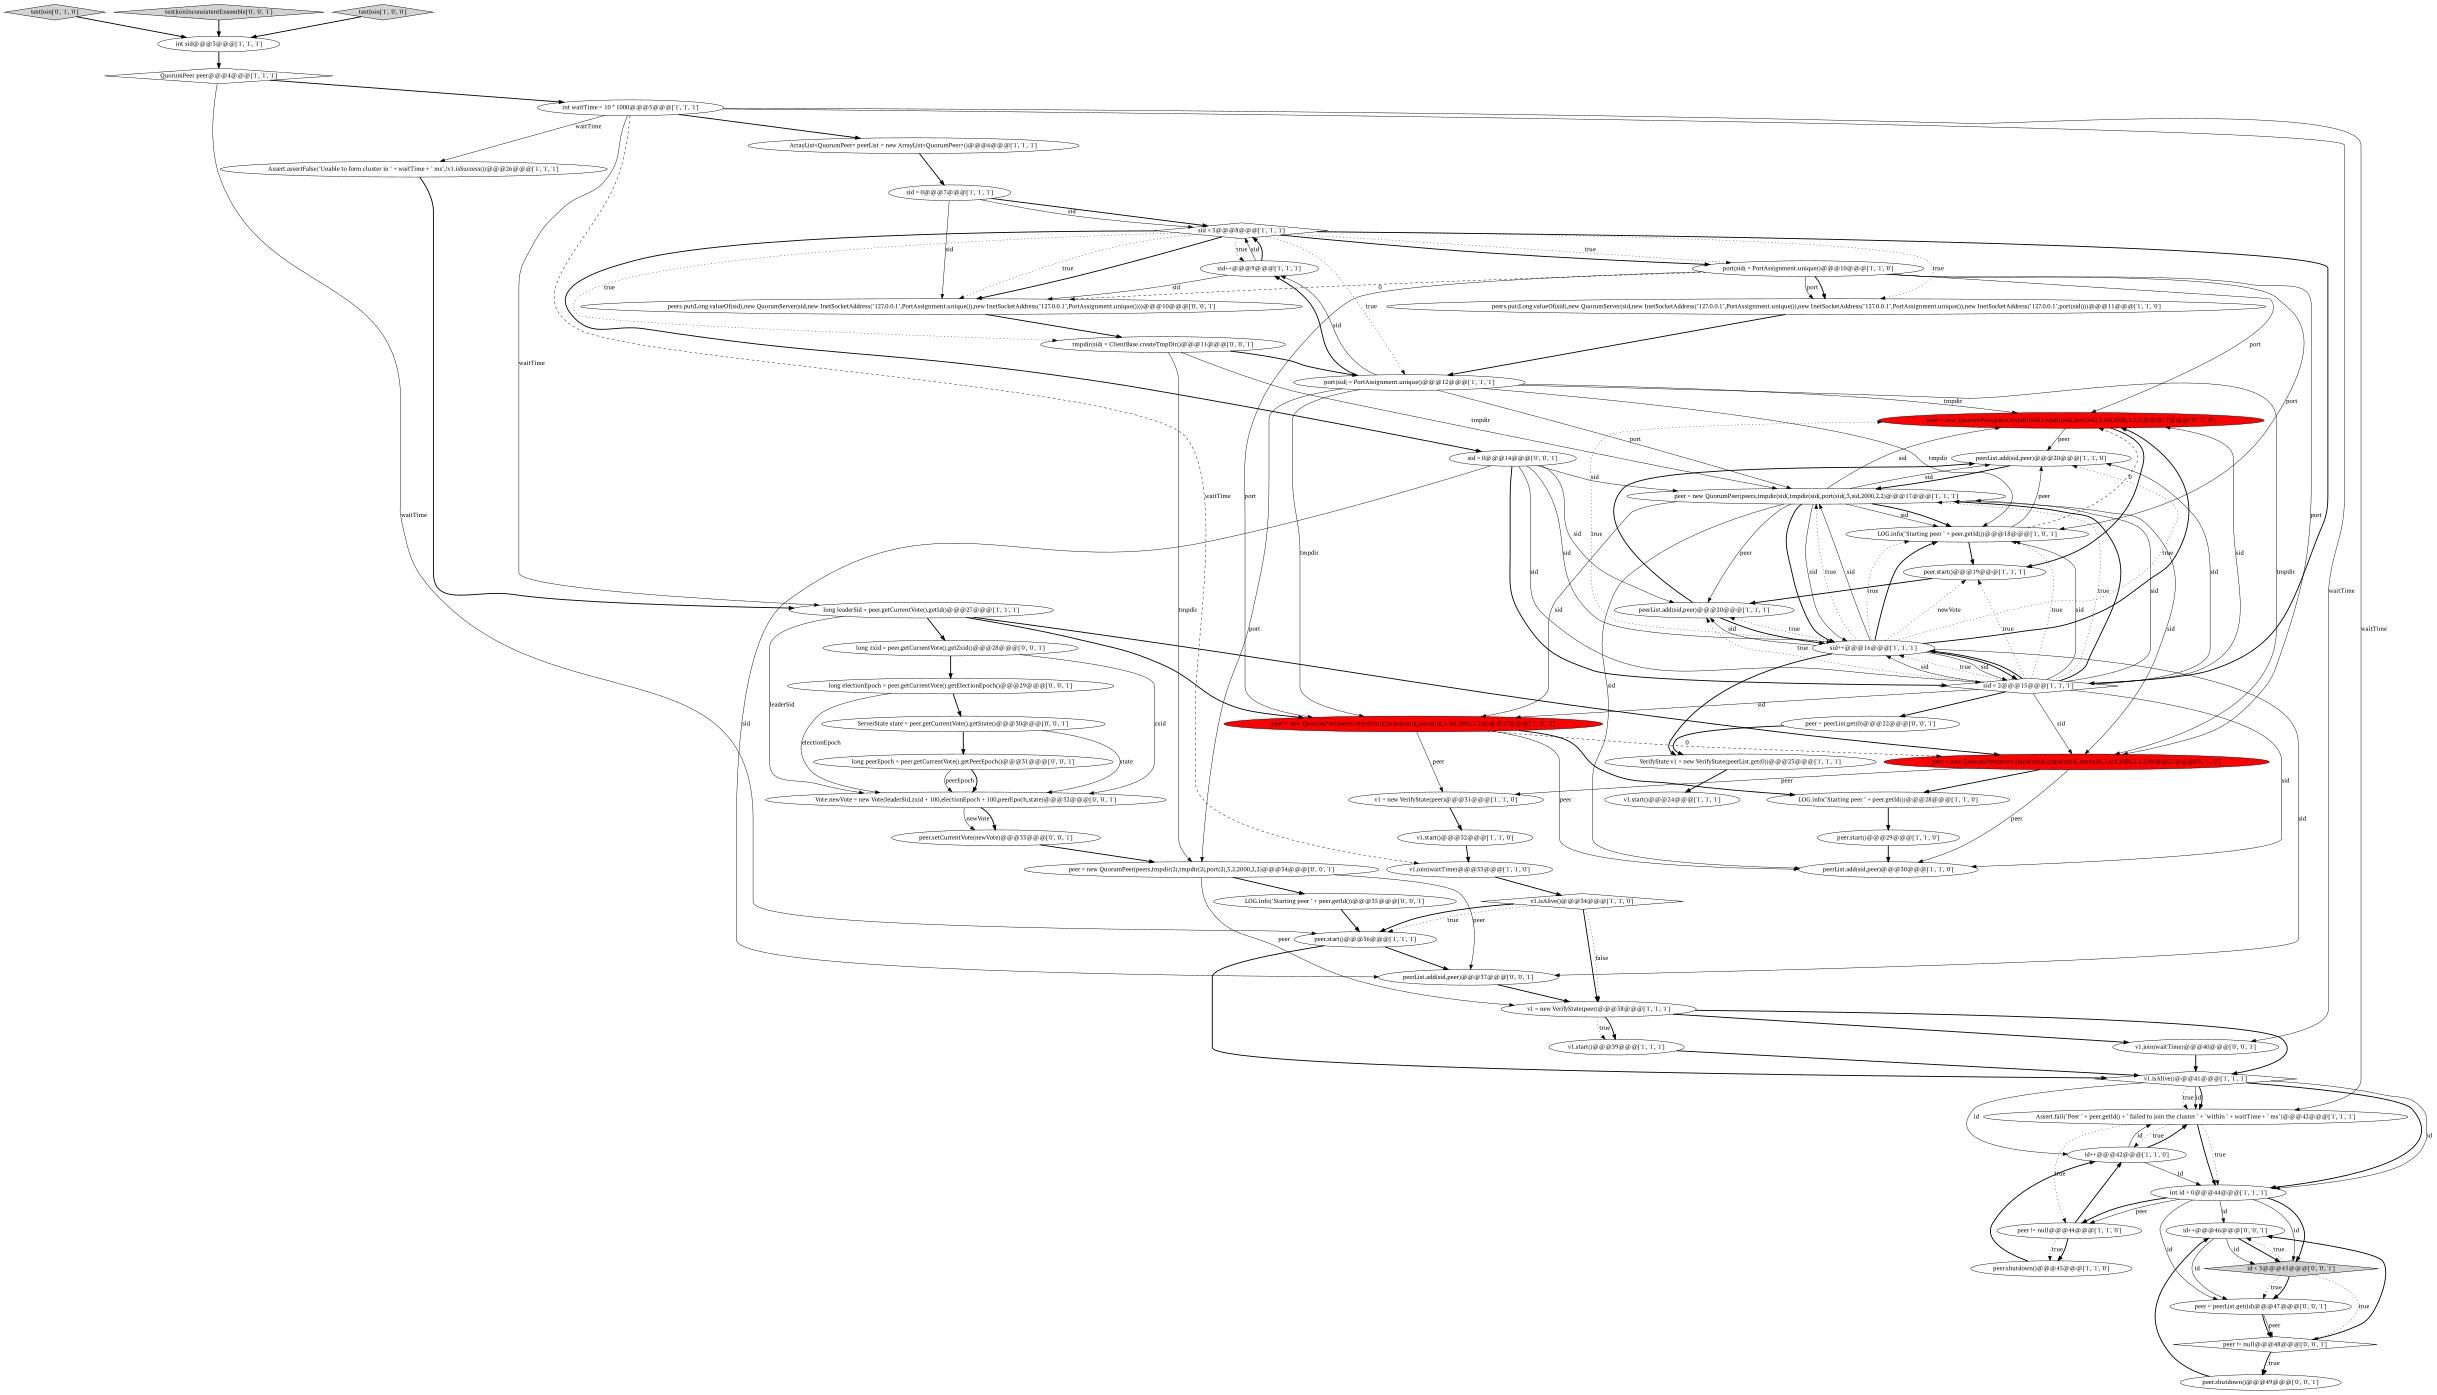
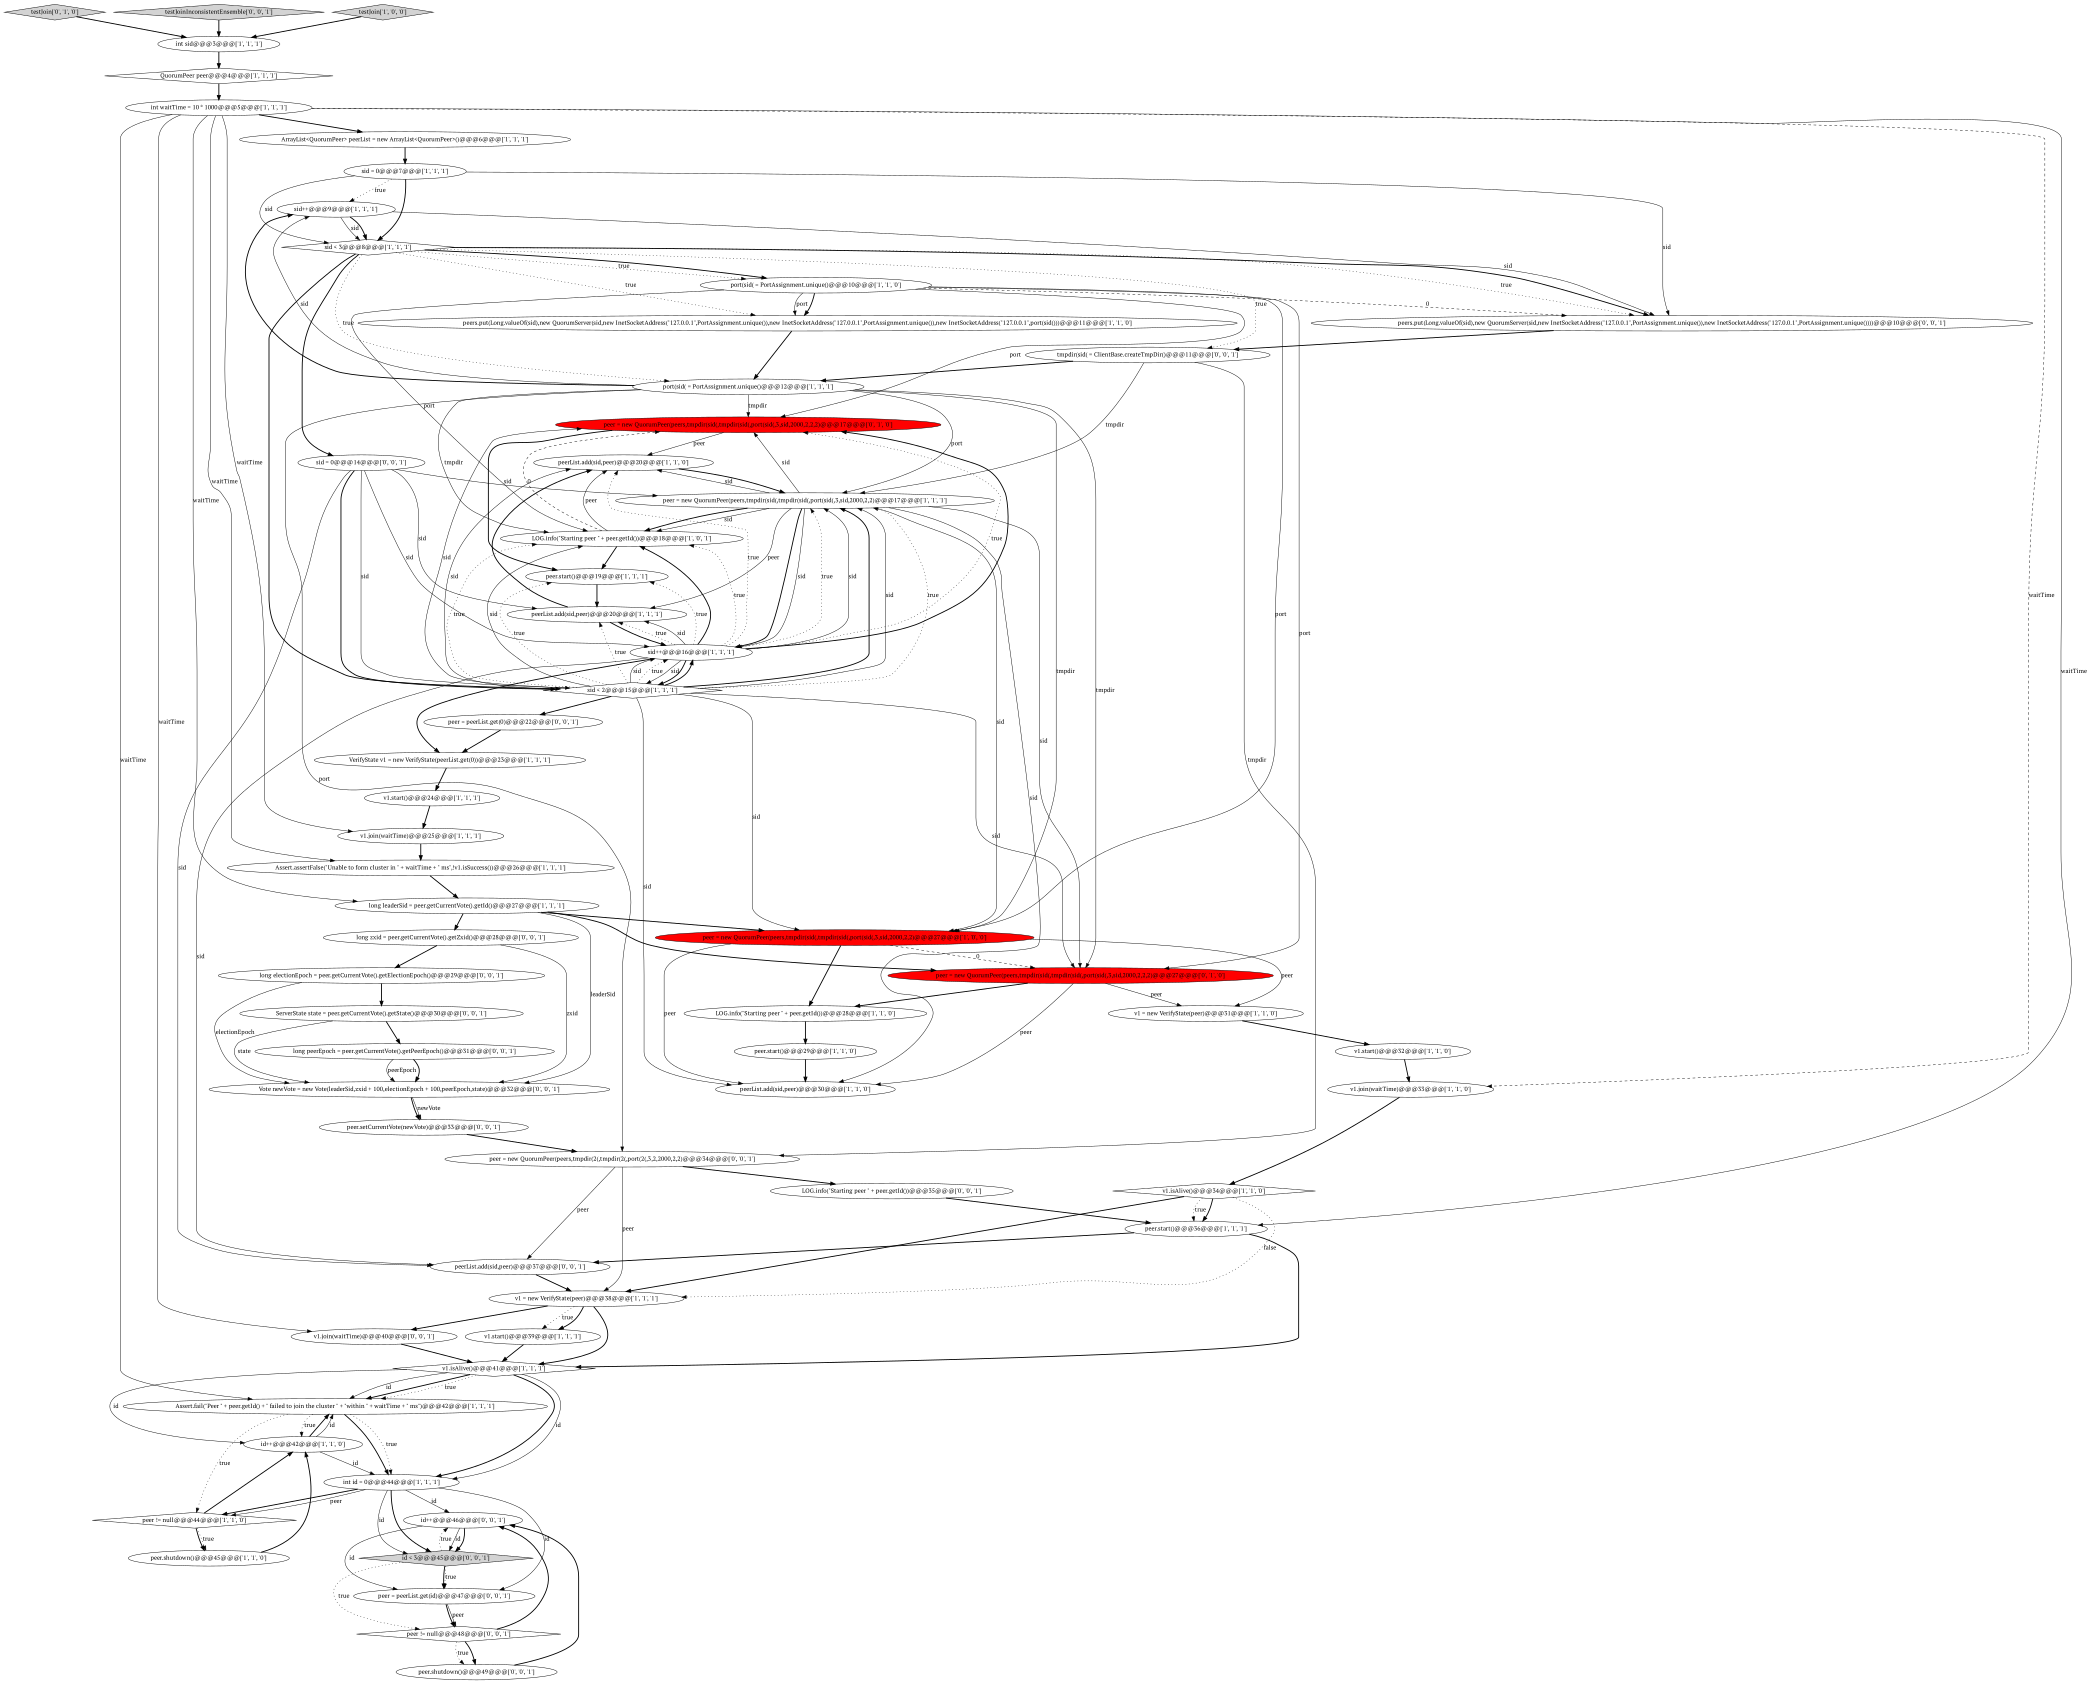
(1235, 249) -> (373, 189)
(1949, 610) -> (702, 614)
(644, 691) -> (2052, 131)
none -> (421, 836)
(2069, 1231) -> (194, 1520)
